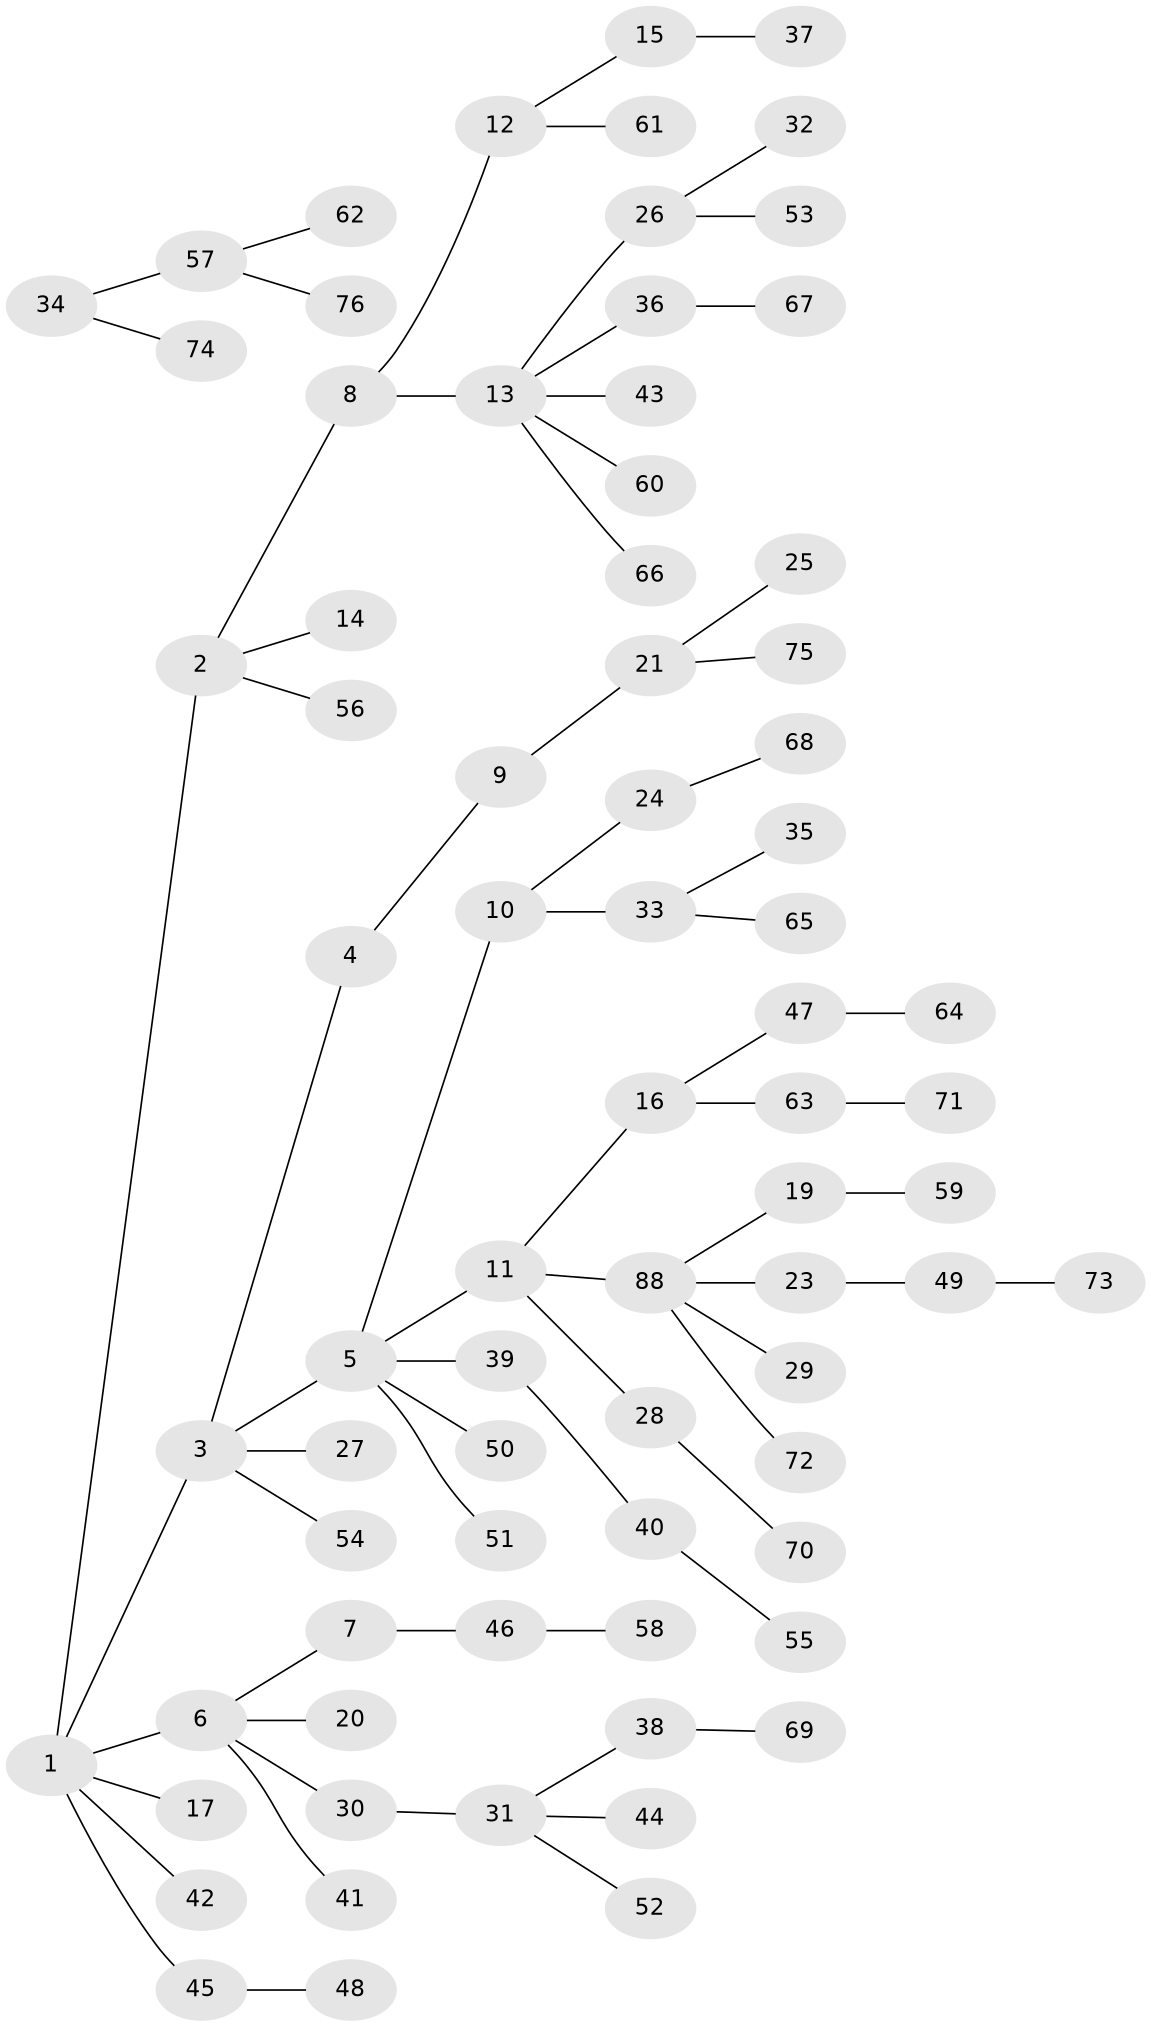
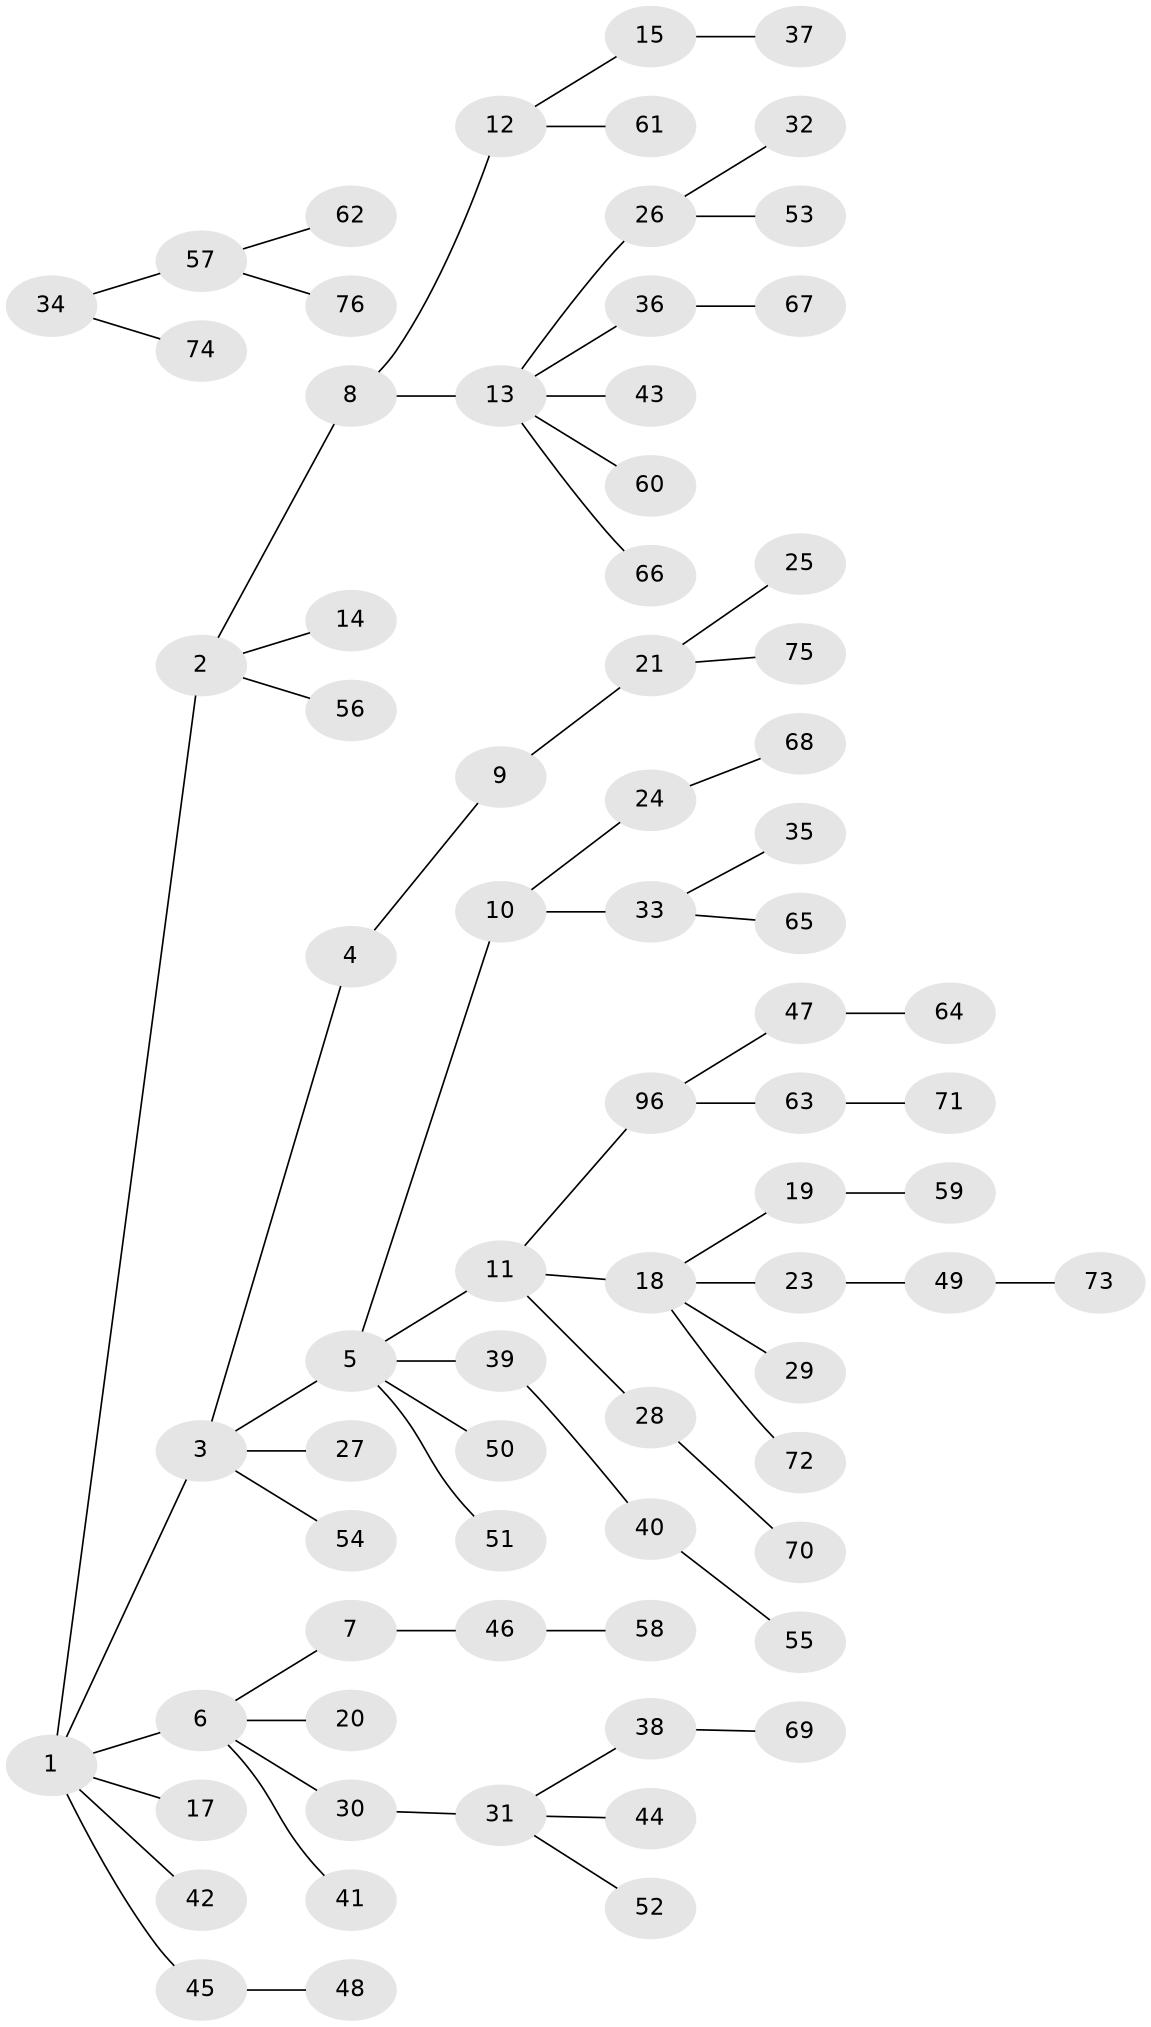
(651, 1103) -> (651, 1103)
(651, 1283) -> (651, 1283)
